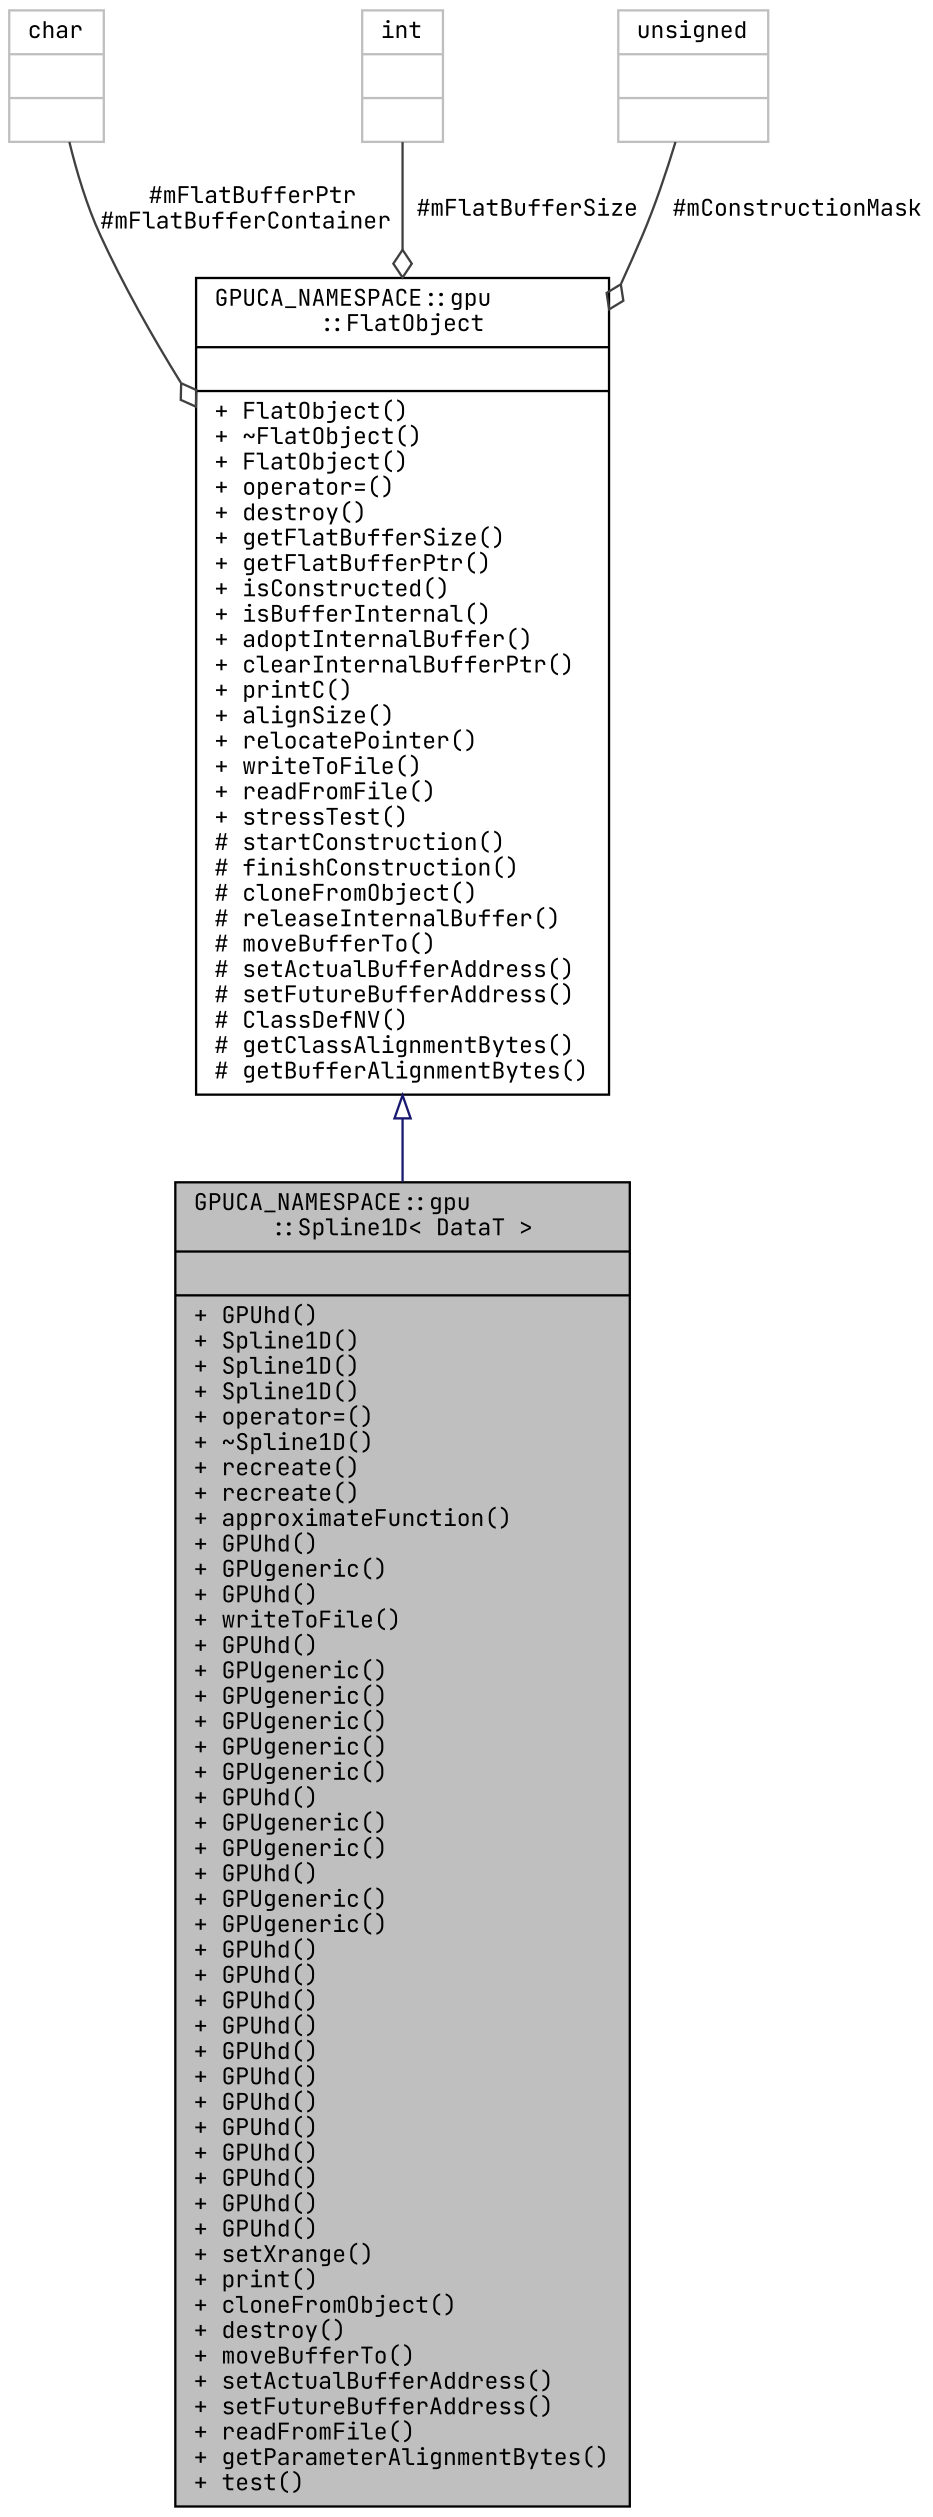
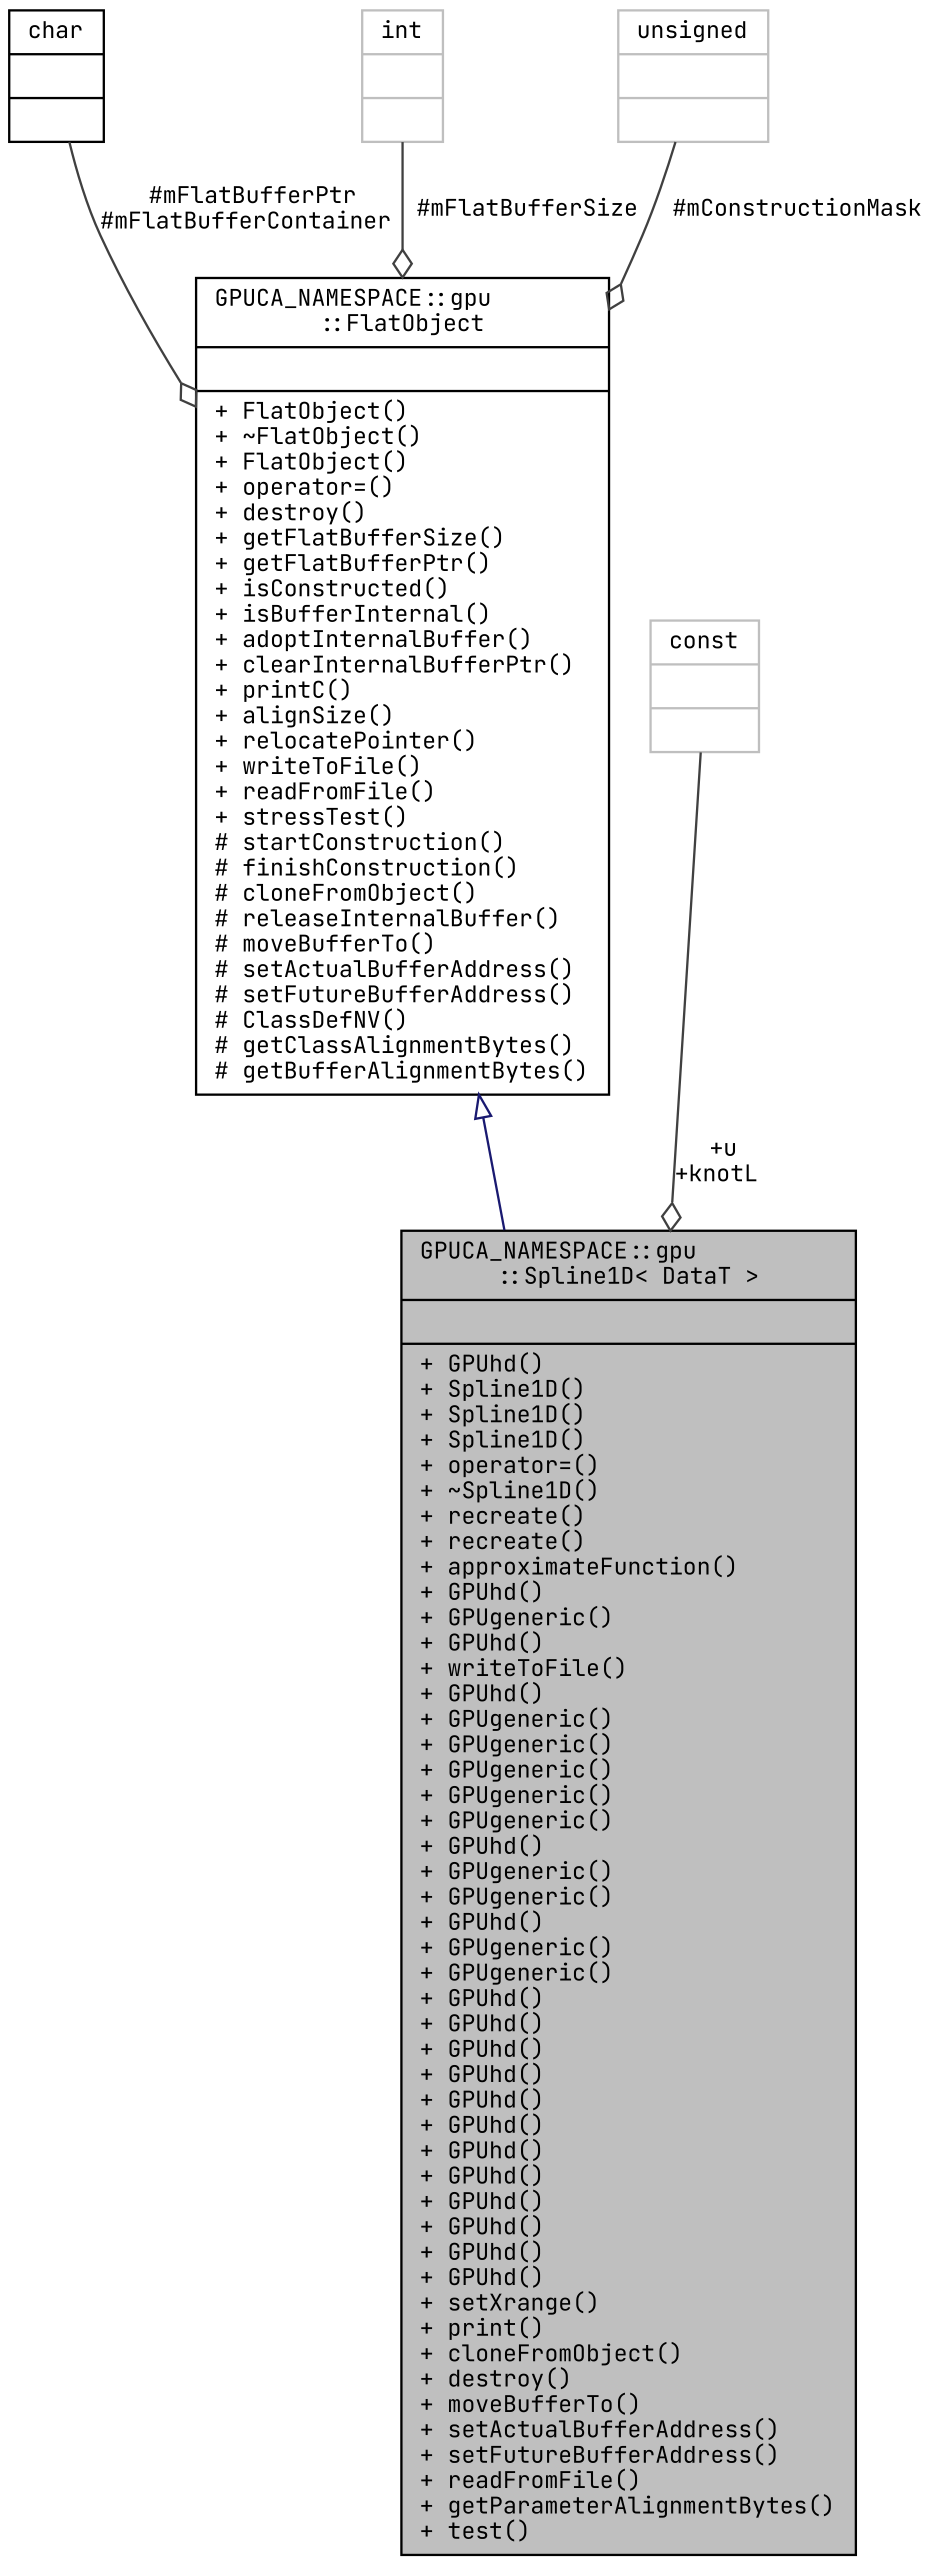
(57, 76) -> (57, 76)
none -> (705, 686)
